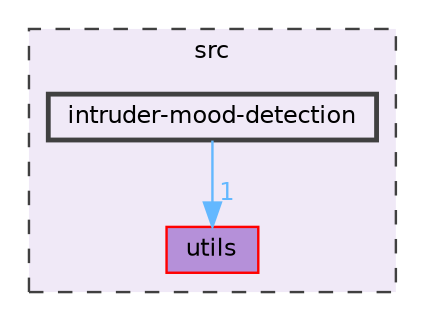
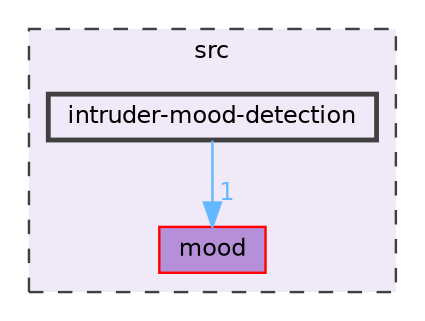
(212, 250) -> (212, 250)
